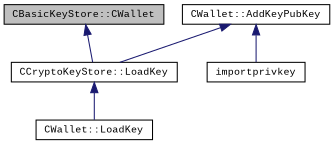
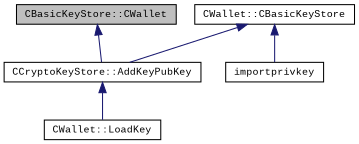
(256, 14) -> (275, 14)
(94, 72) -> (103, 72)
